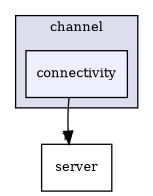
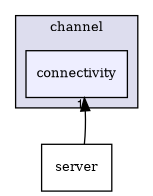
(68, 116) -> (85, 128)
